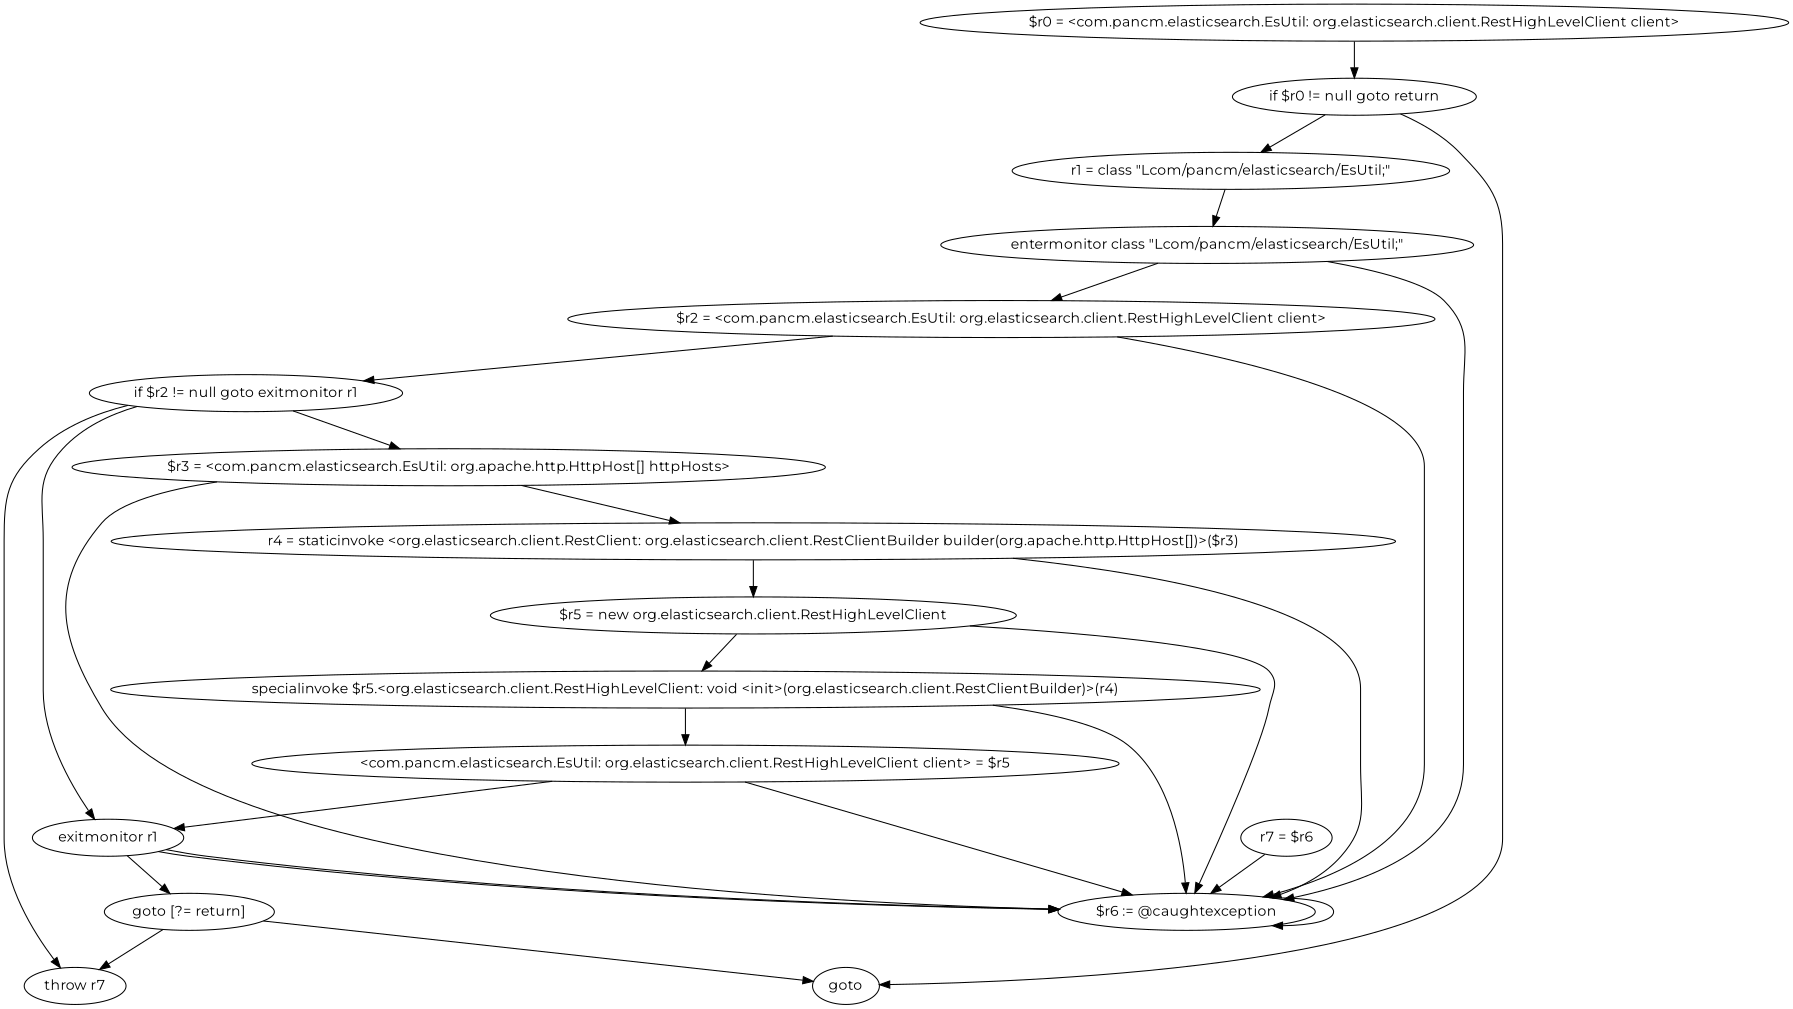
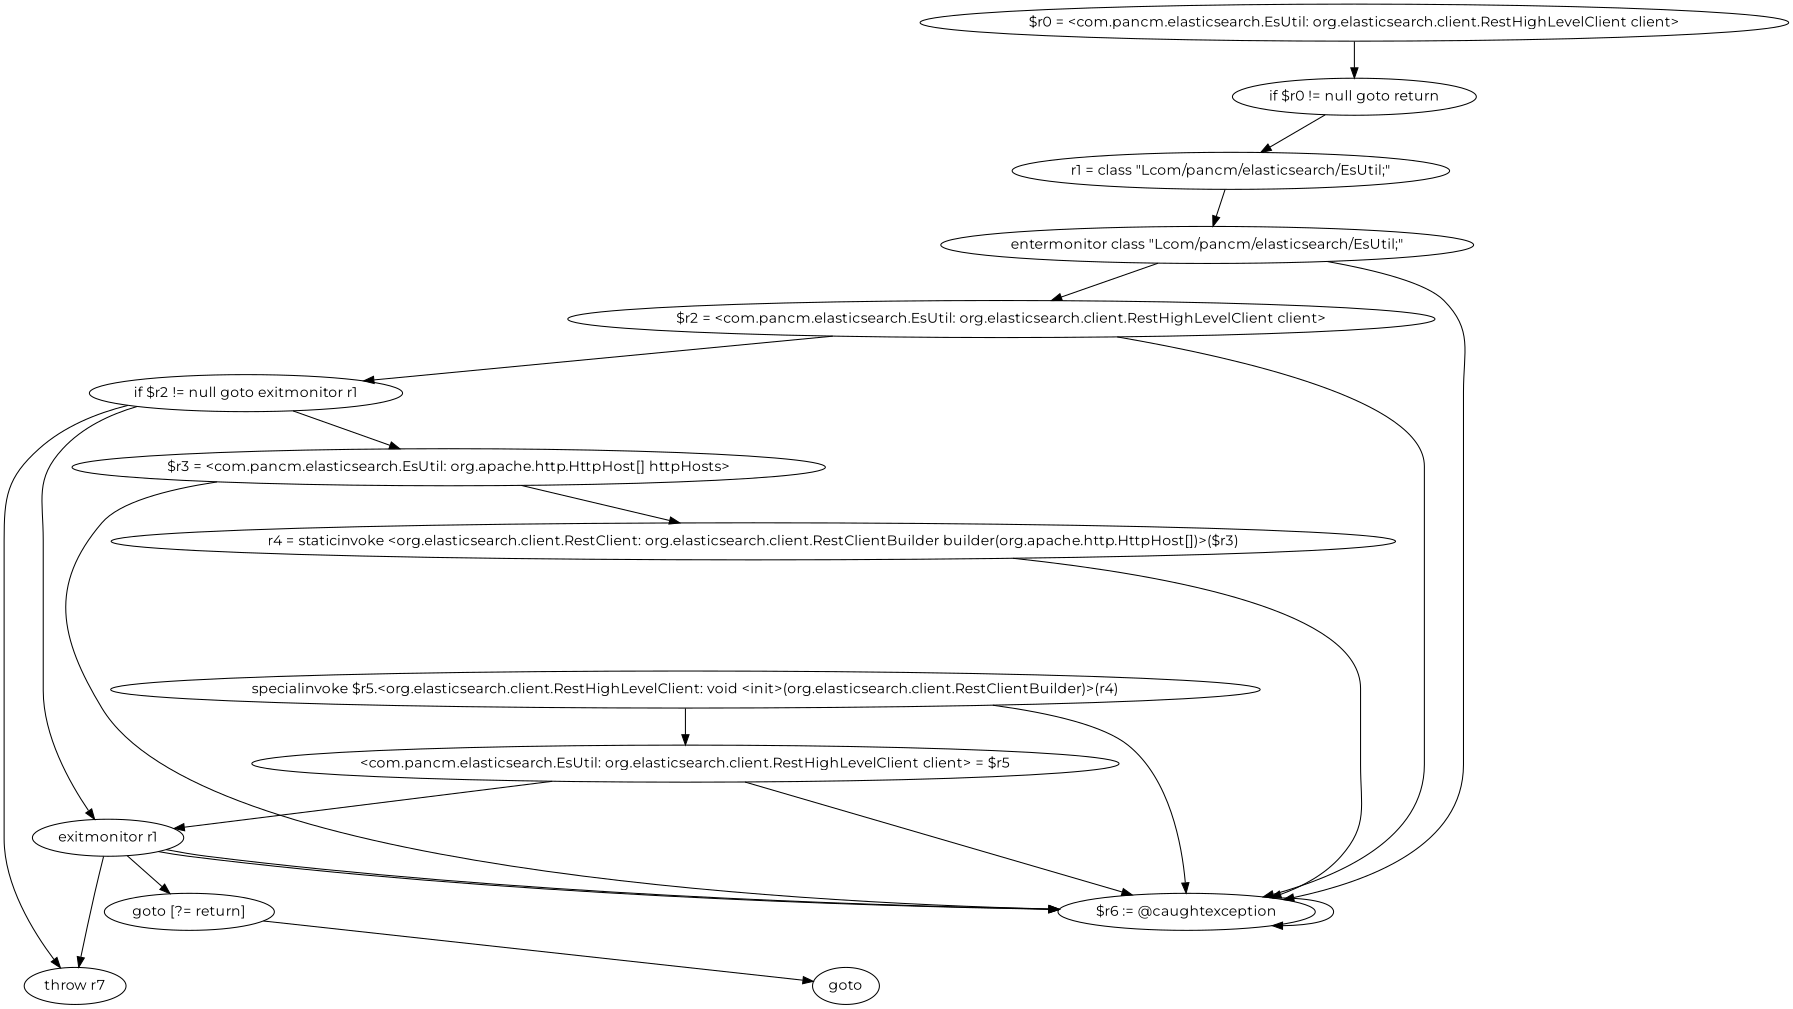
(753, 615) -> none
(1503, 781) -> none
(1286, 838) -> none
(136, 947) -> (92, 907)
